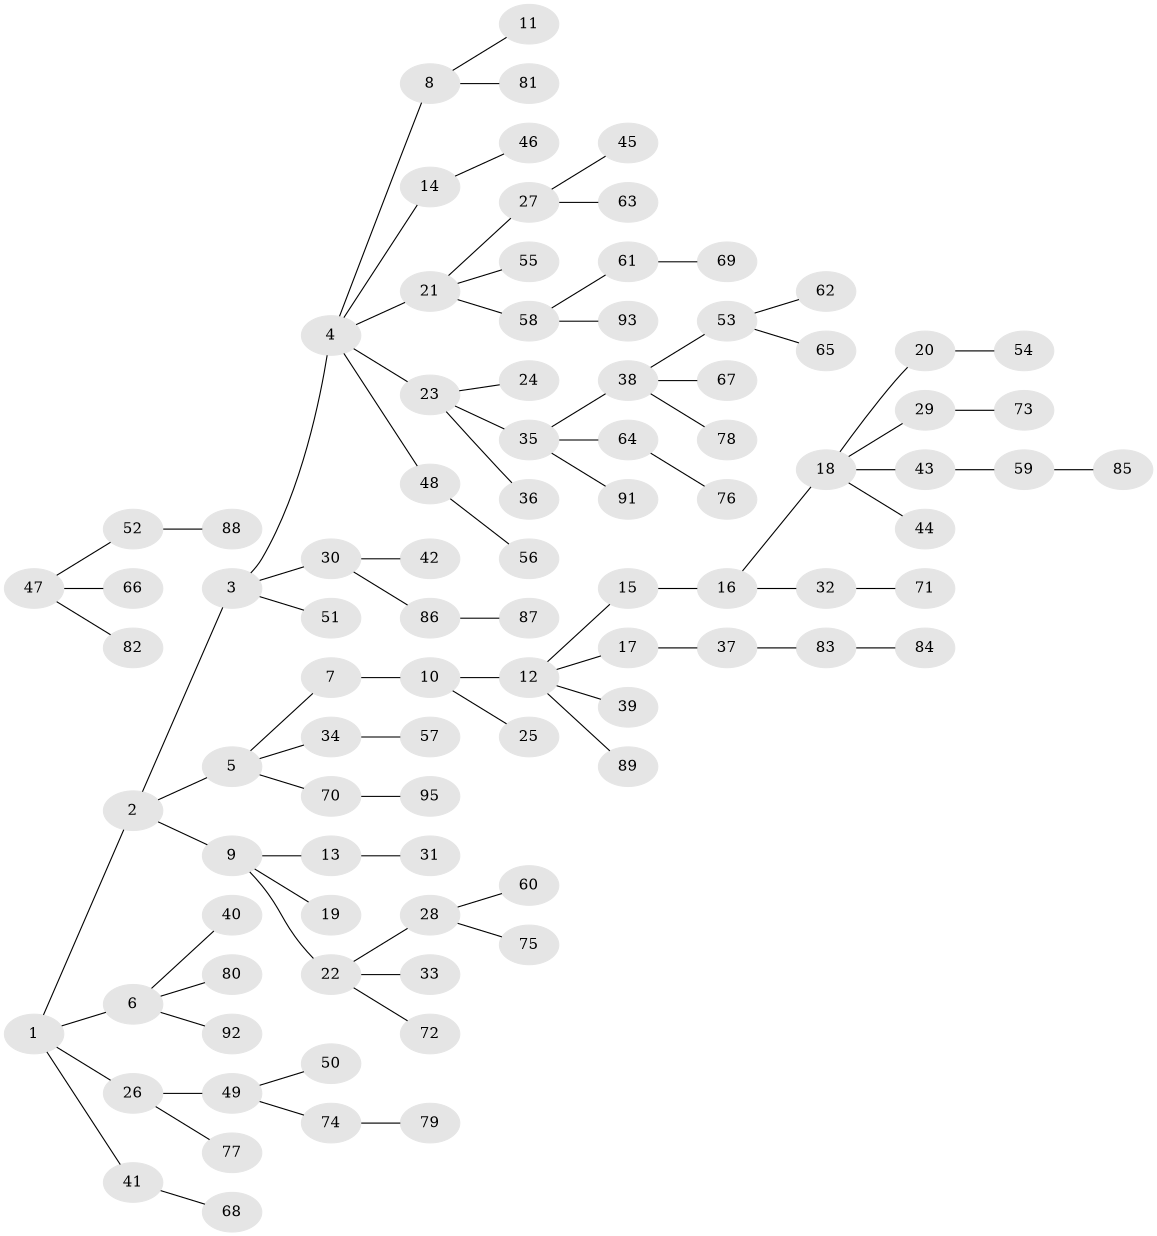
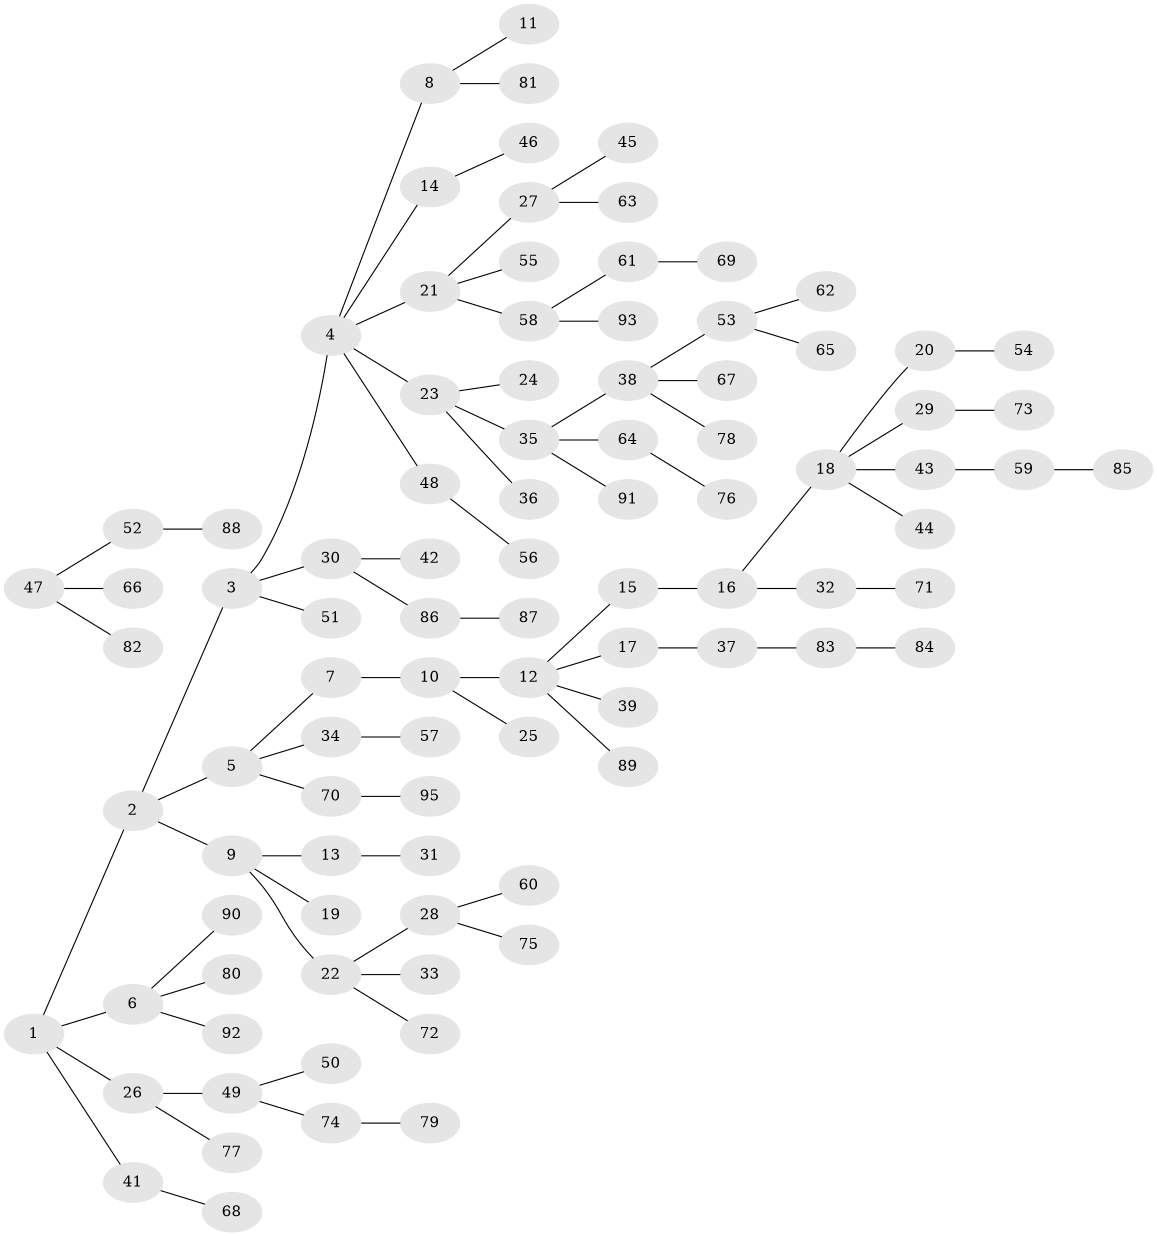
(232, 915) -> (232, 915)
